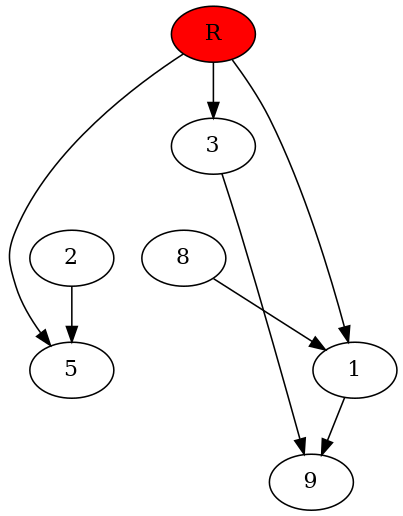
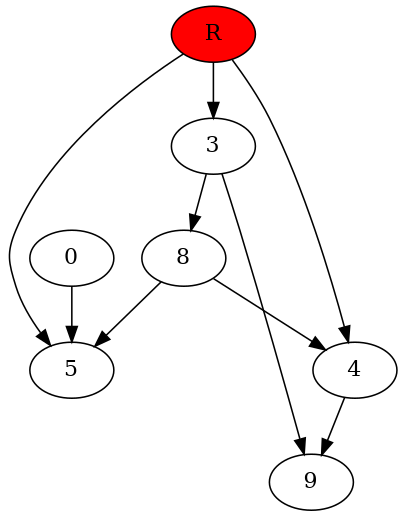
none -> (201, 195)
(72, 258) -> (72, 258)
none -> (134, 309)
(355, 370) -> (355, 370)
